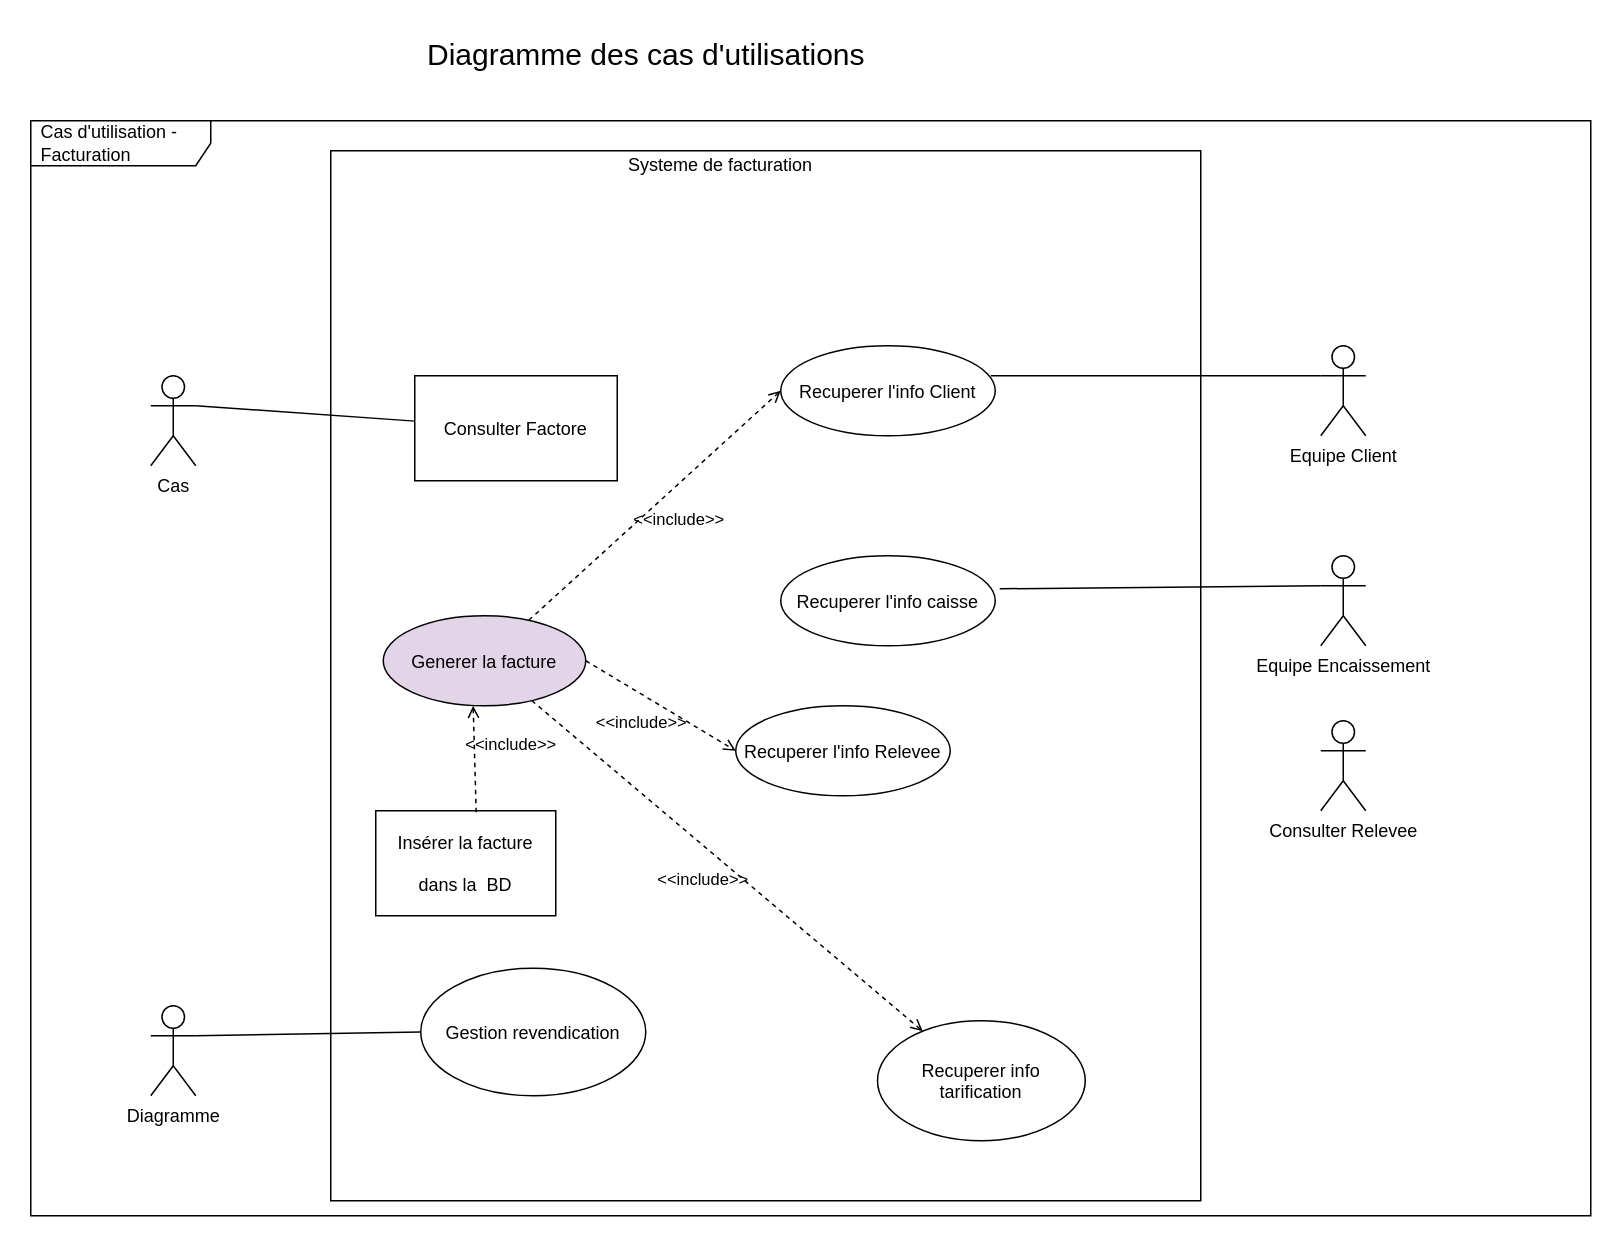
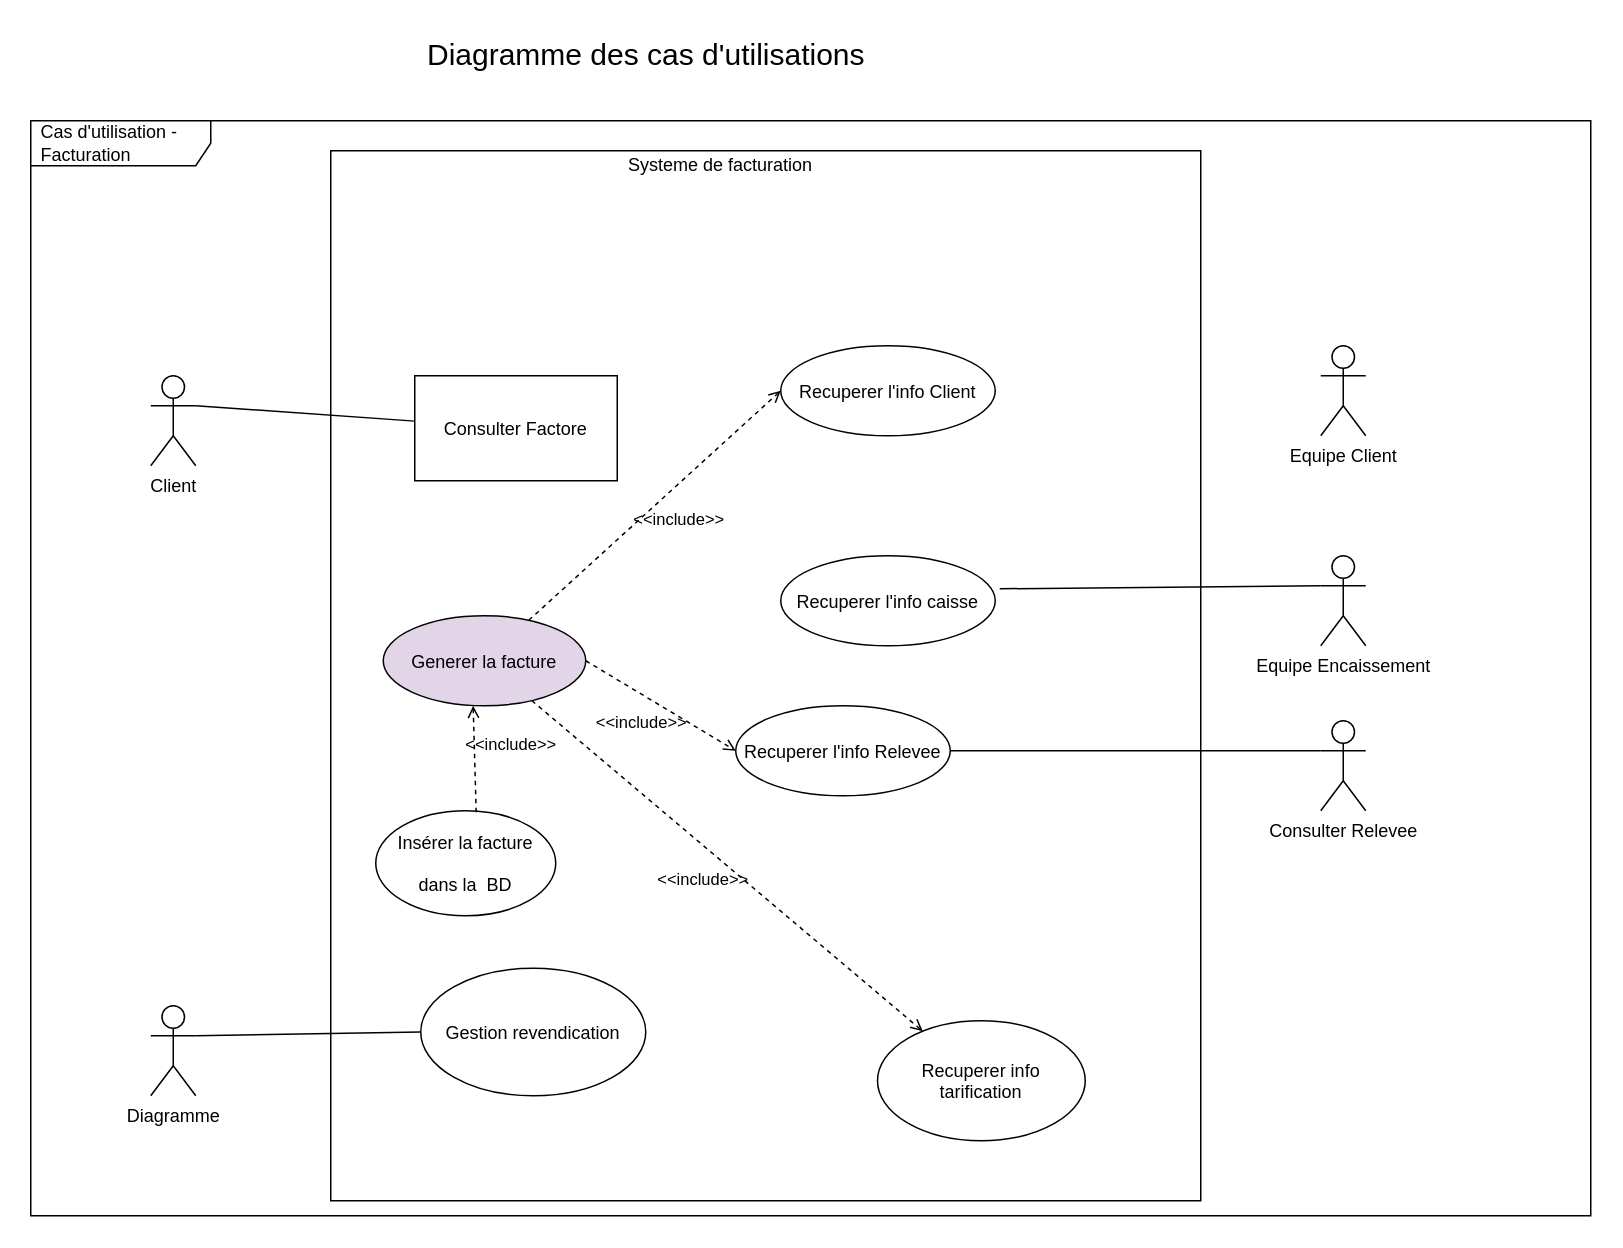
(1155, 376) -> none
(174, 487) -> (174, 487)
none -> (1134, 751)
(466, 863) -> (466, 863)
